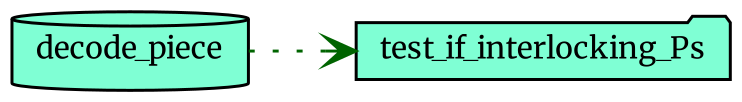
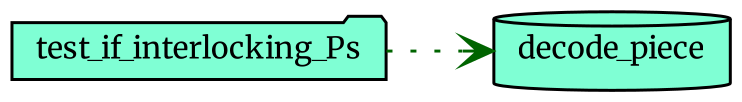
(287, 51) -> (424, 51)
